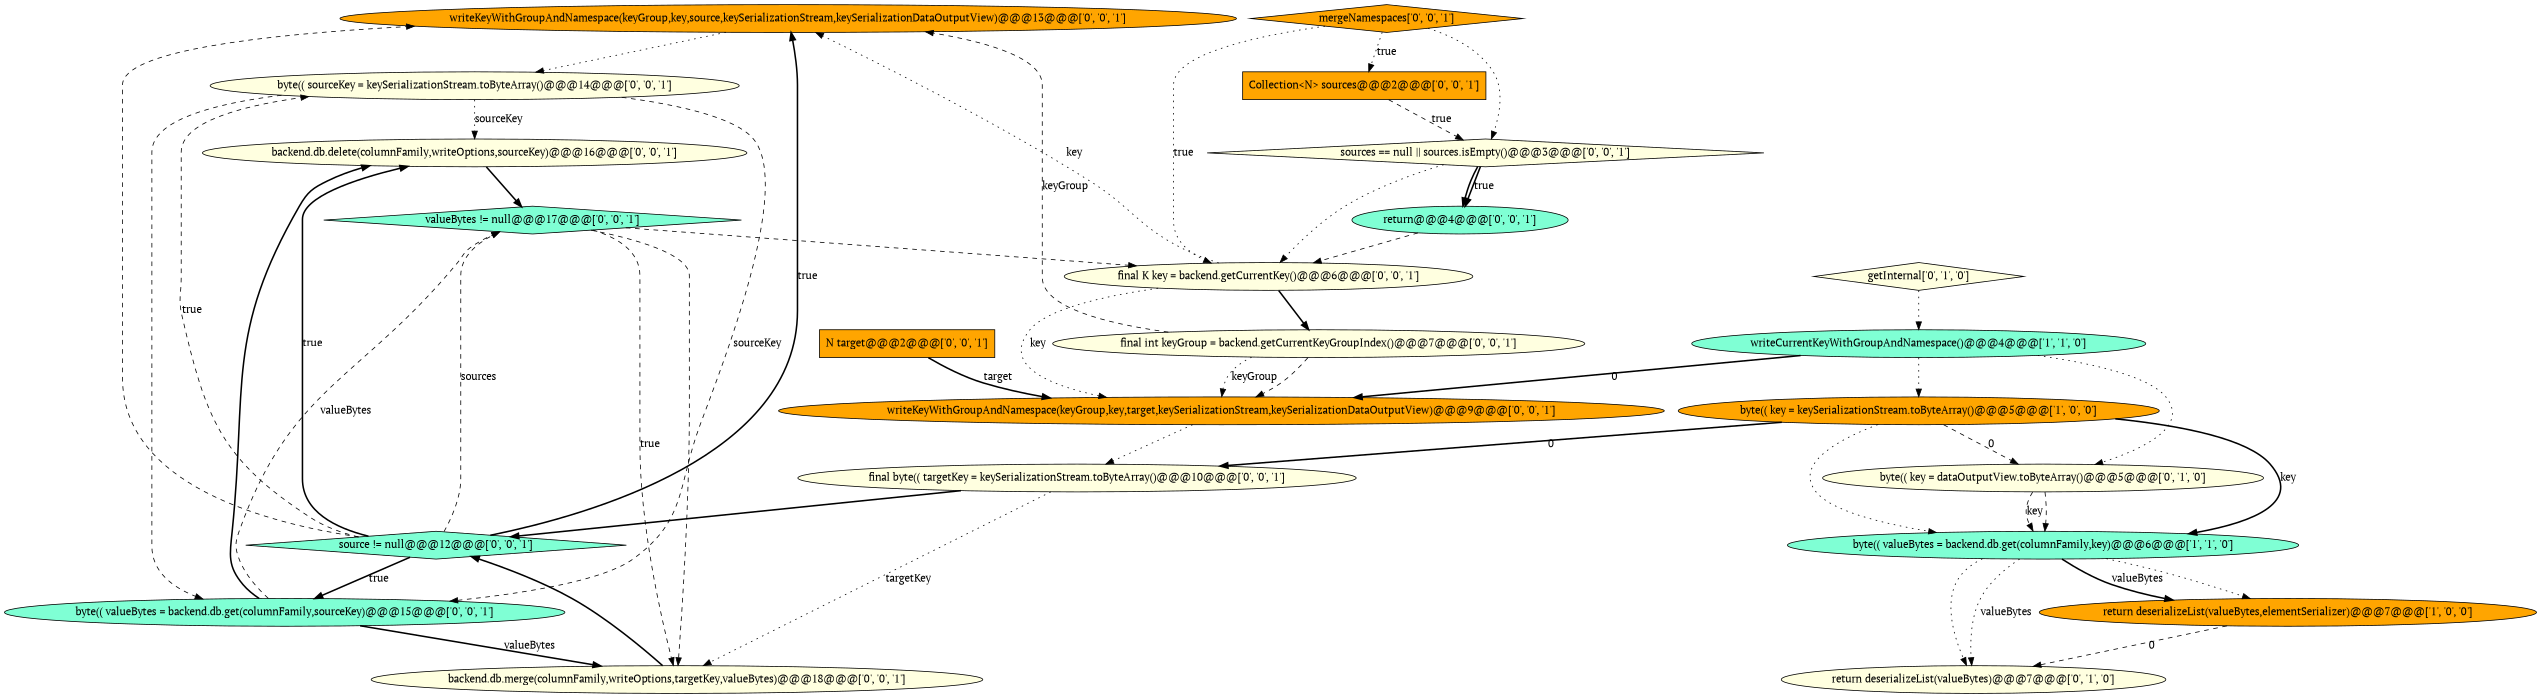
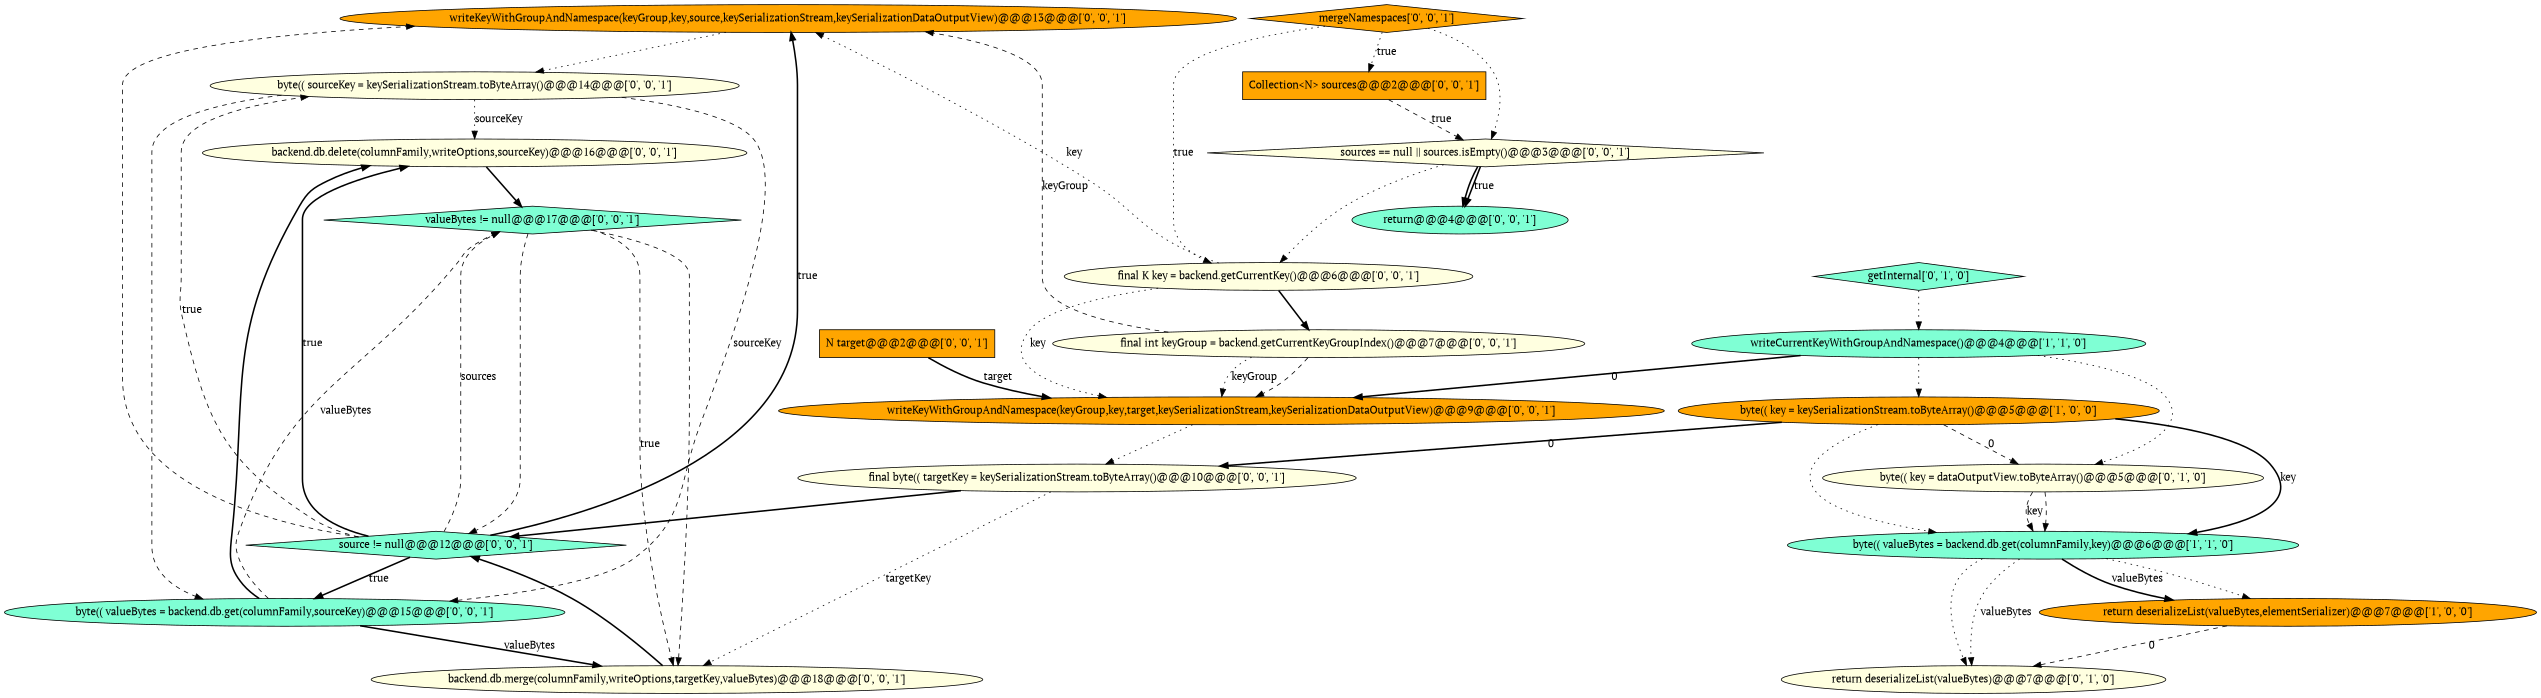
(877, 247) -> (520, 392)
(1369, 247) -> none
(1919, 276) -> (1919, 276)
